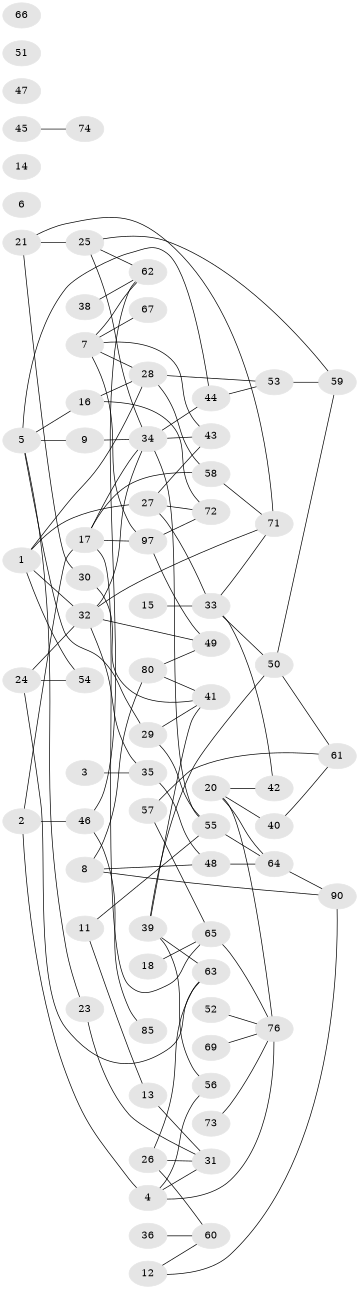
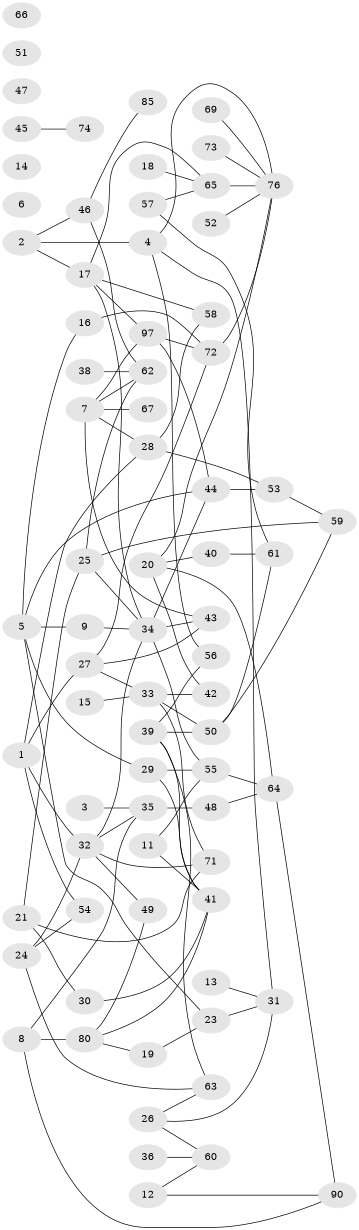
none -> (255, 274)
(116, 389) -> none
(243, 499) -> none
(170, 587) -> (193, 414)
(148, 867) -> (103, 931)
(115, 1013) -> (180, 873)
none -> (148, 1055)
